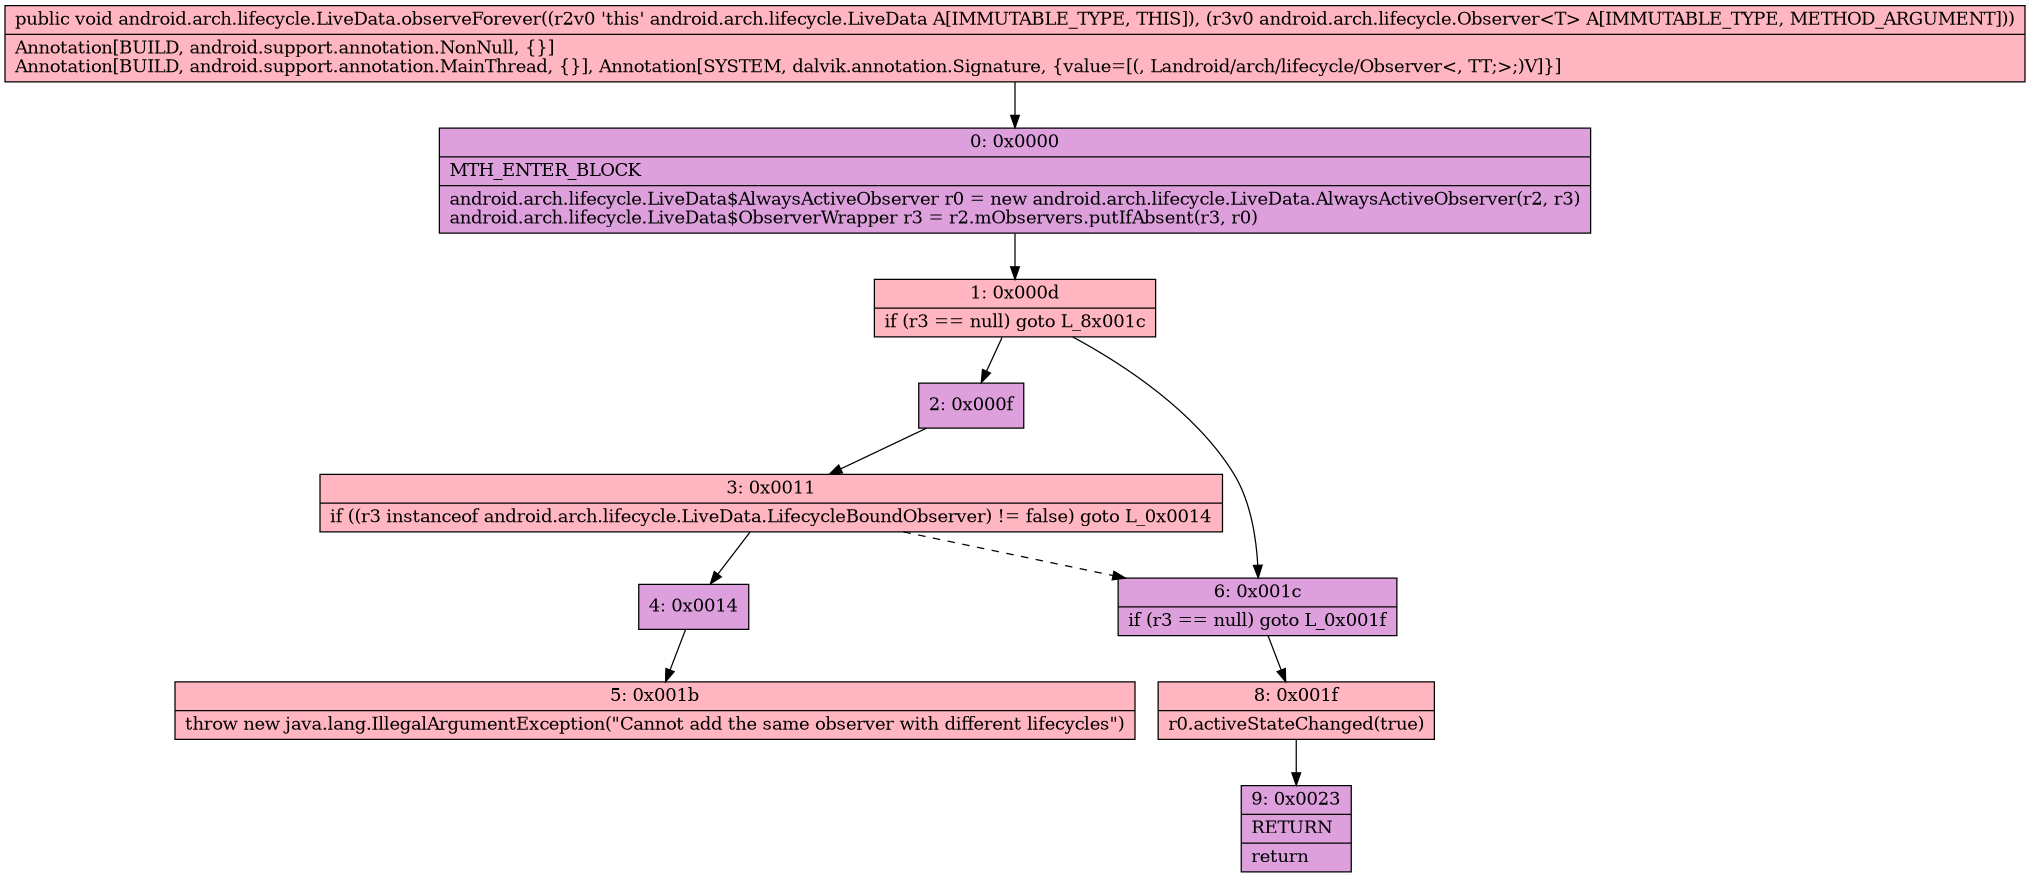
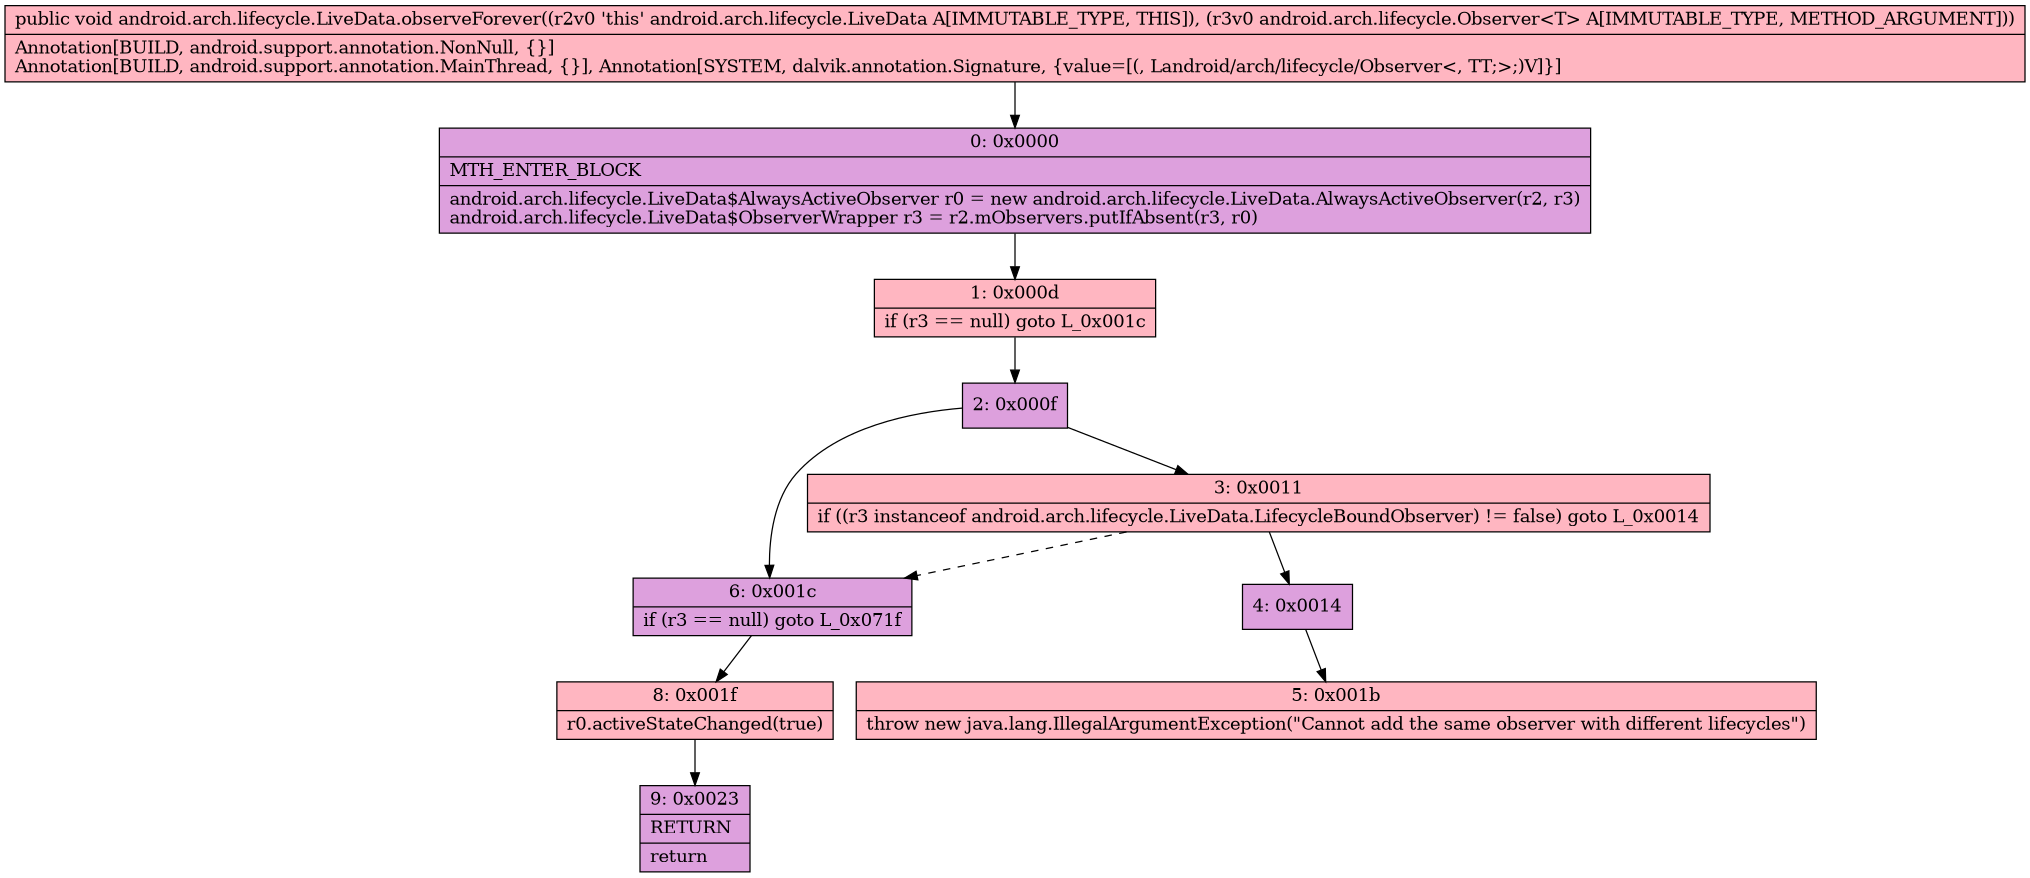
(1015, 322) -> (1015, 322)
(1197, 428) -> (829, 447)
(1258, 621) -> (772, 621)
